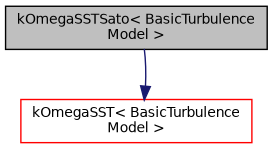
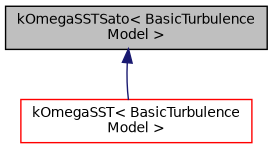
(146, 67) -> (127, 81)
